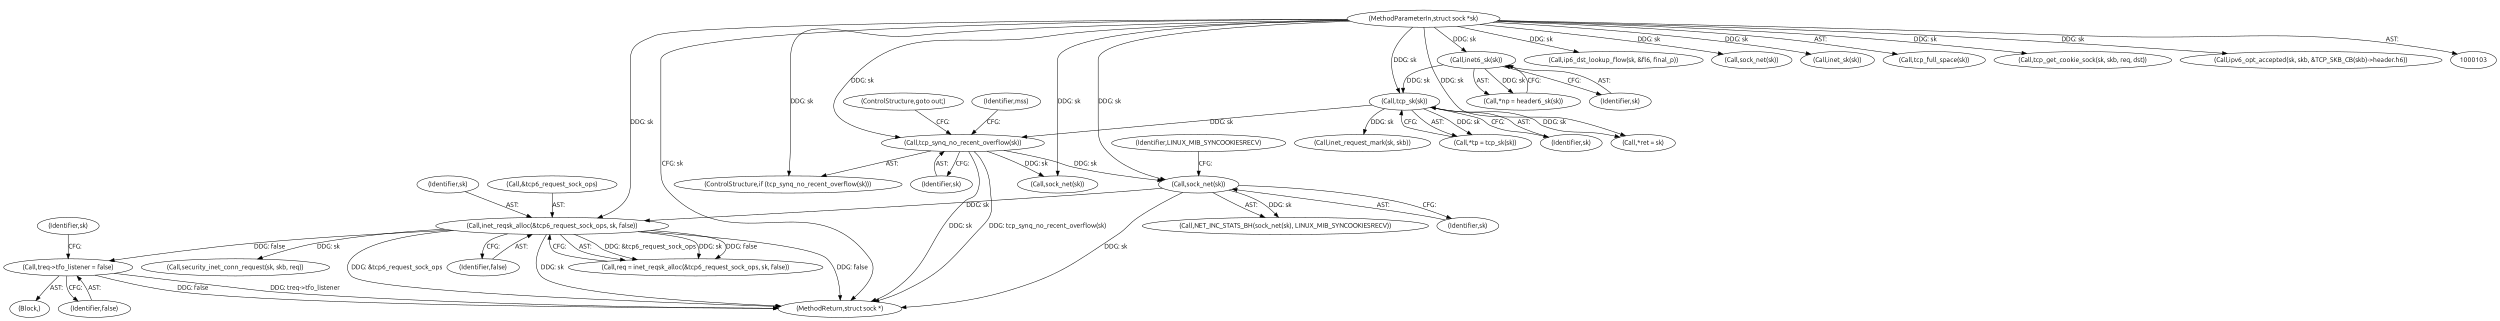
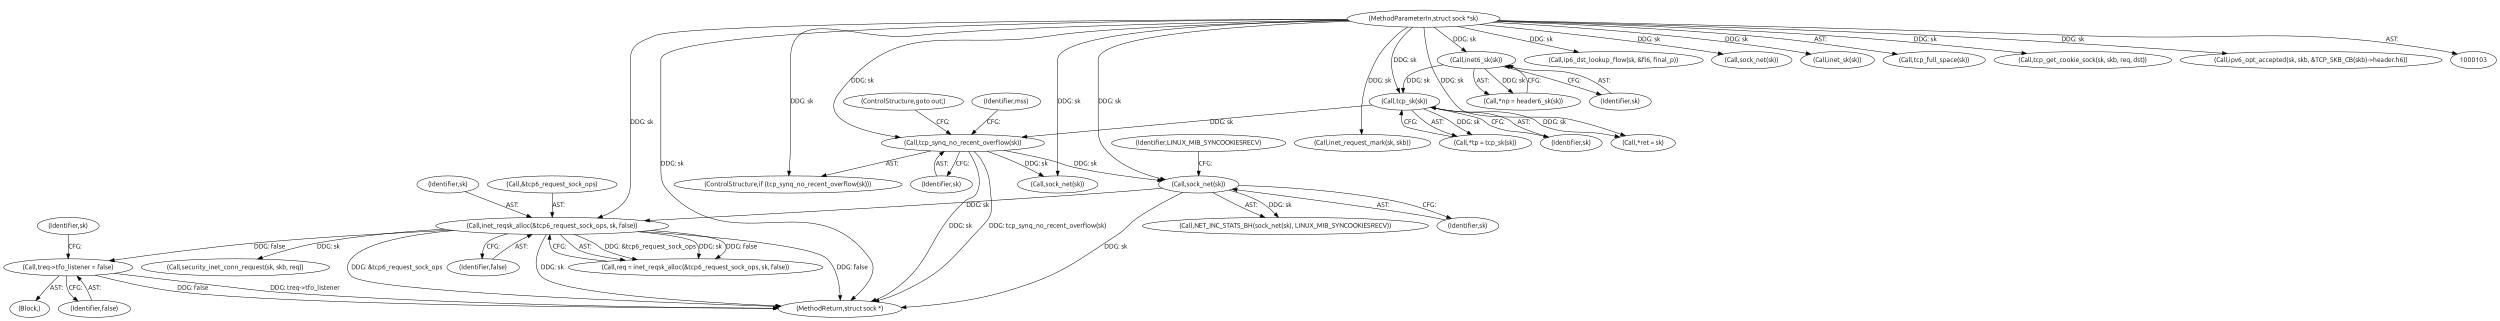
(1372, 117) -> (1371, 72)
(673, 164) -> (673, 164)
